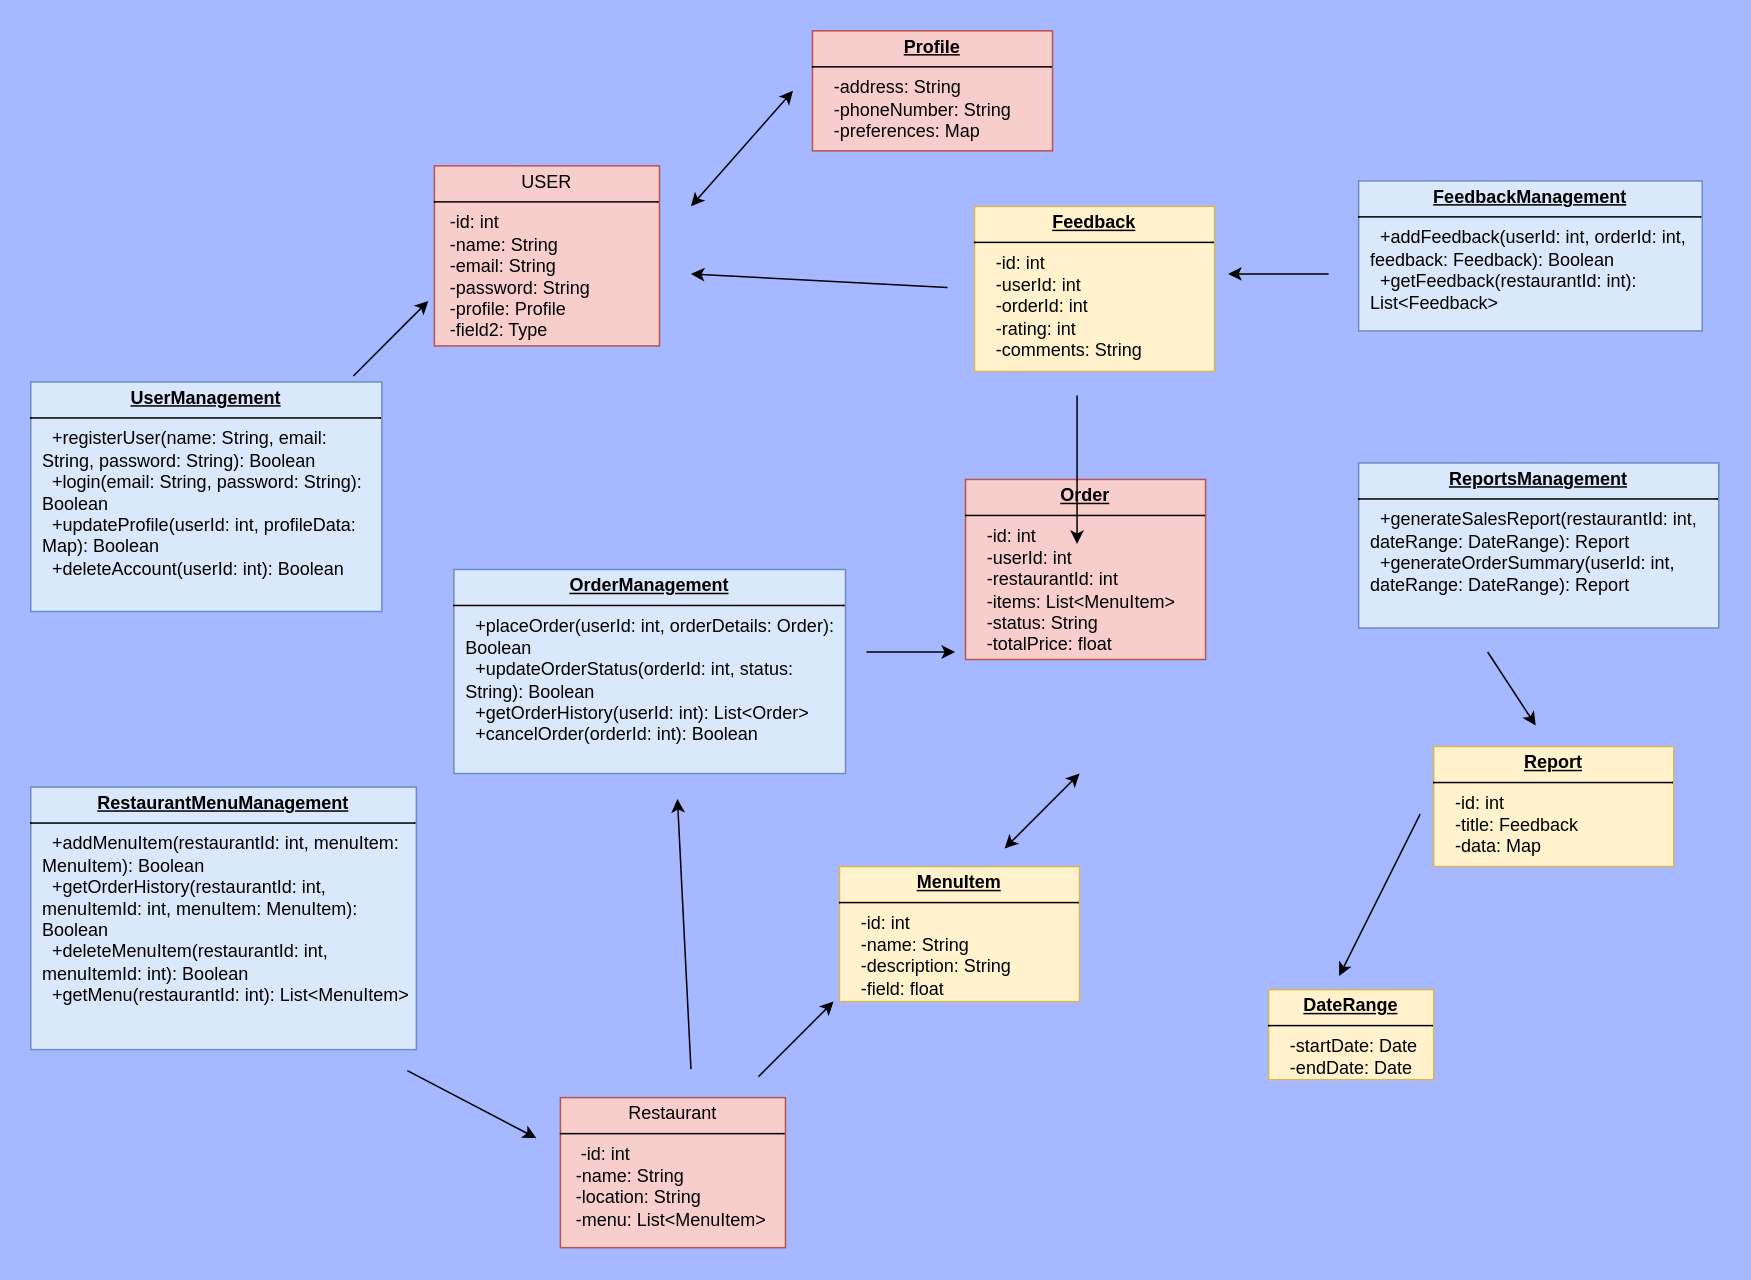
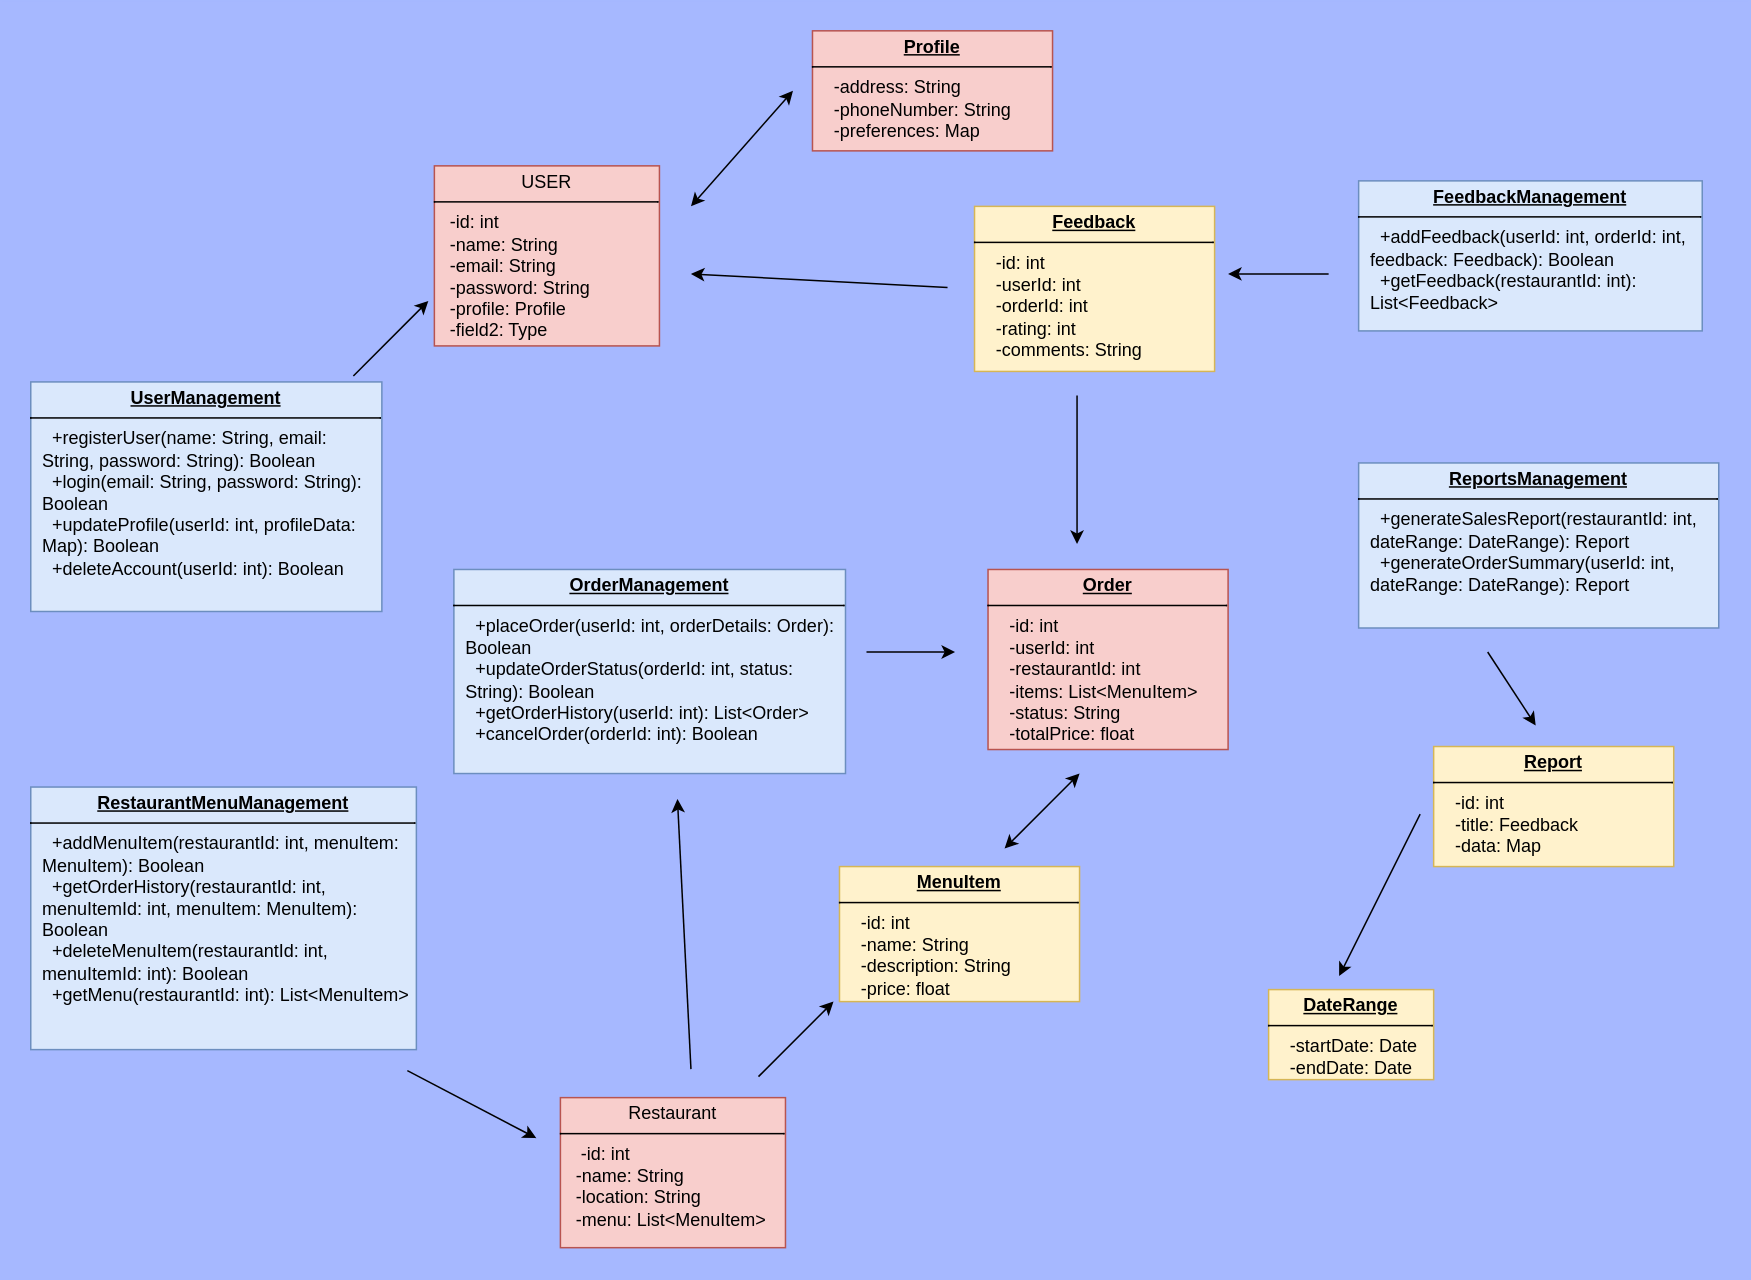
(1085, 569) -> (1108, 659)
(928, 920) -> (928, 920)
